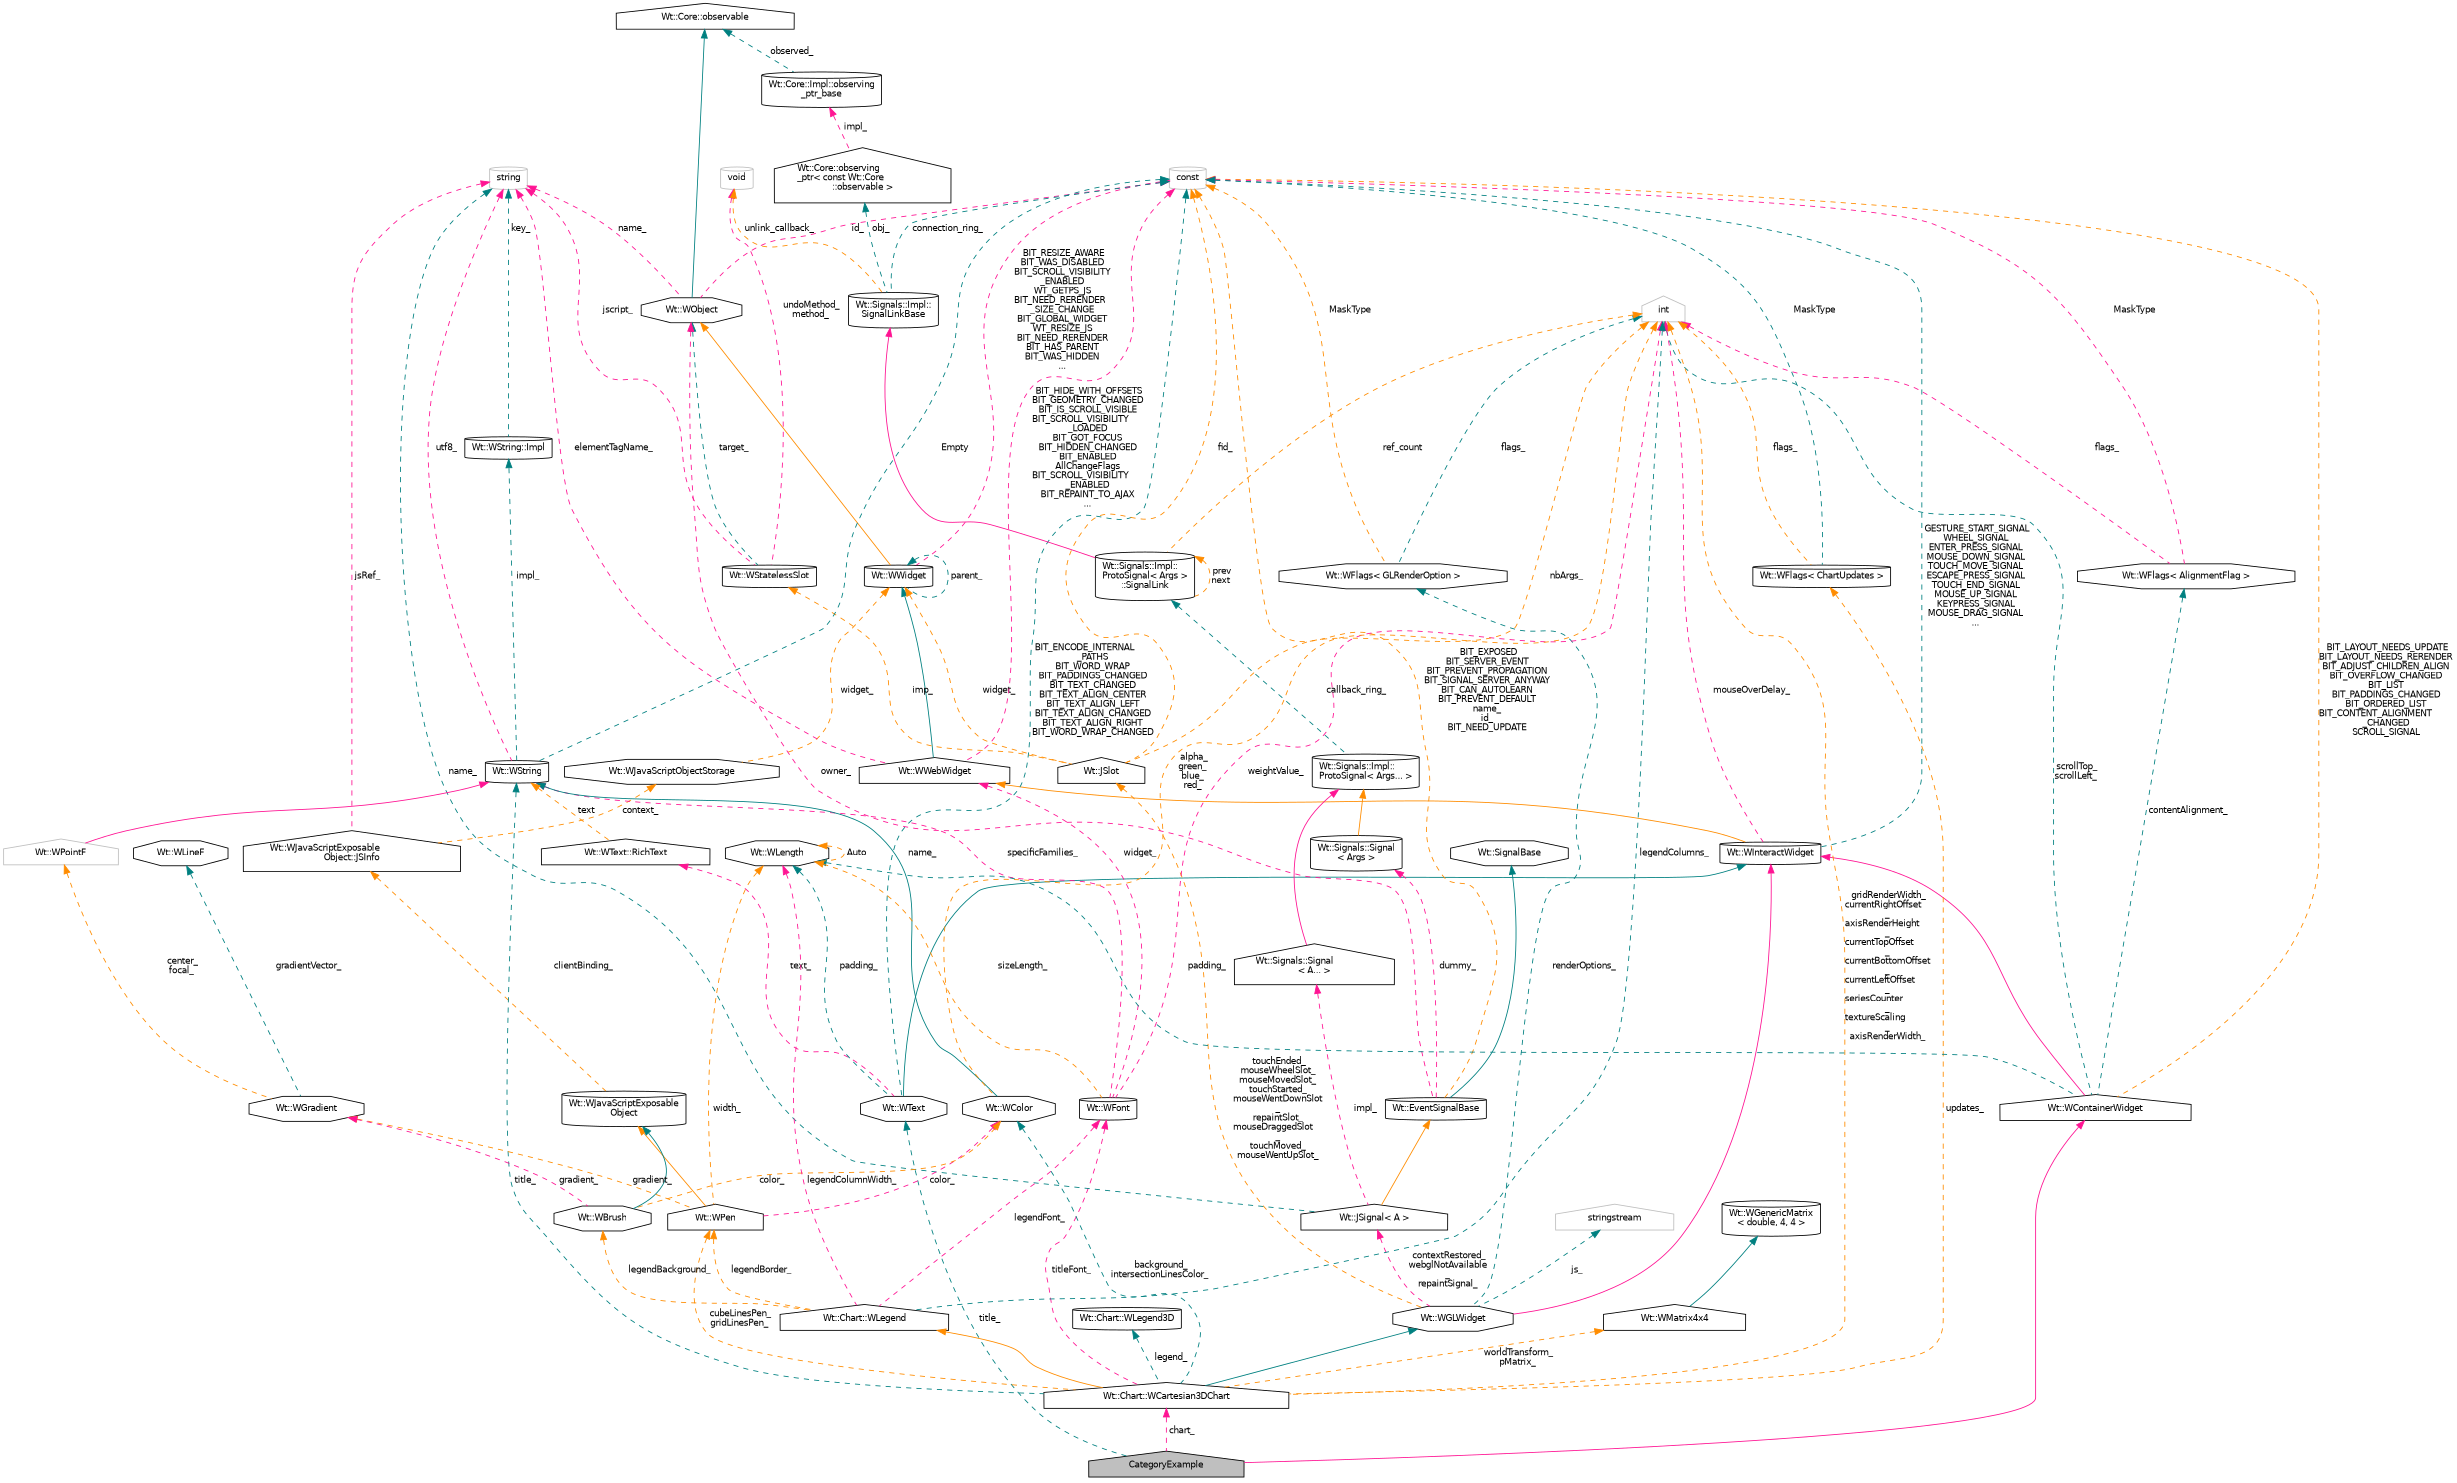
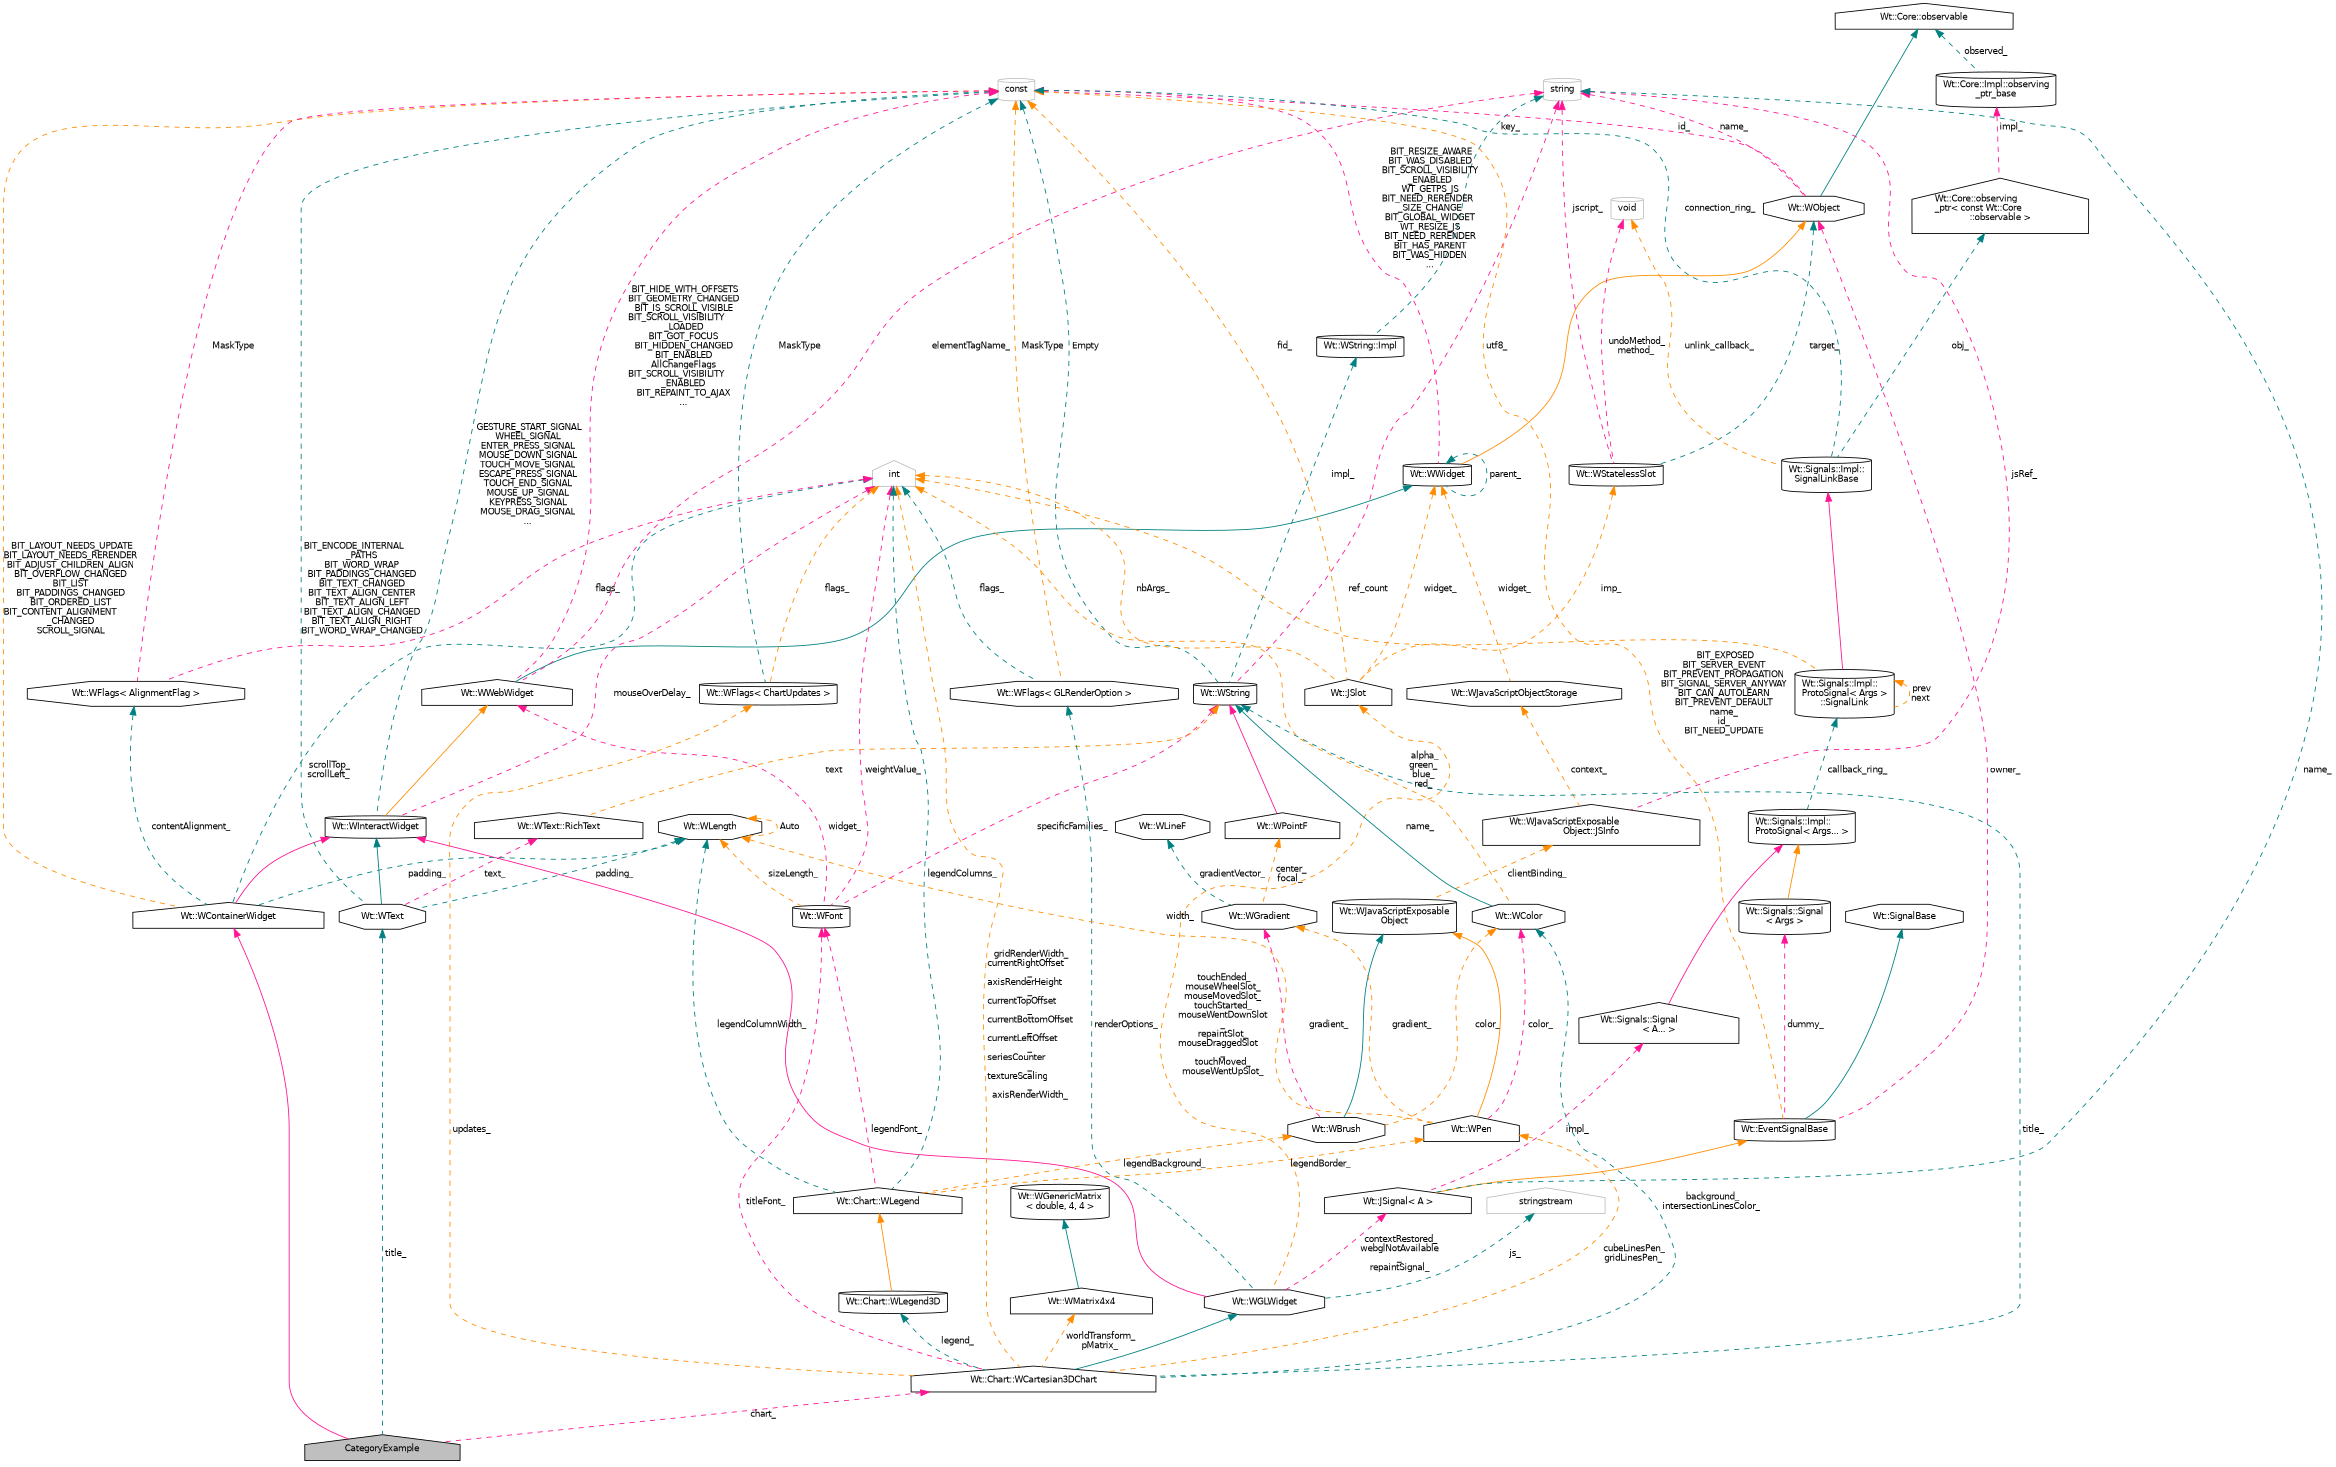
(61, 853) -> (1282, 827)
(794, 1095) -> (701, 1054)
(1025, 1358) -> (886, 1257)
